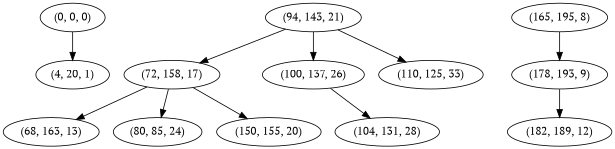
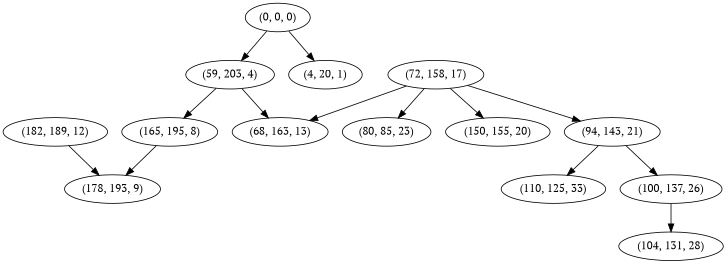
(246, 45) -> (520, 102)
none -> (230, 75)
(560, 99) -> (81, 158)
(158, 132) -> (387, 132)
